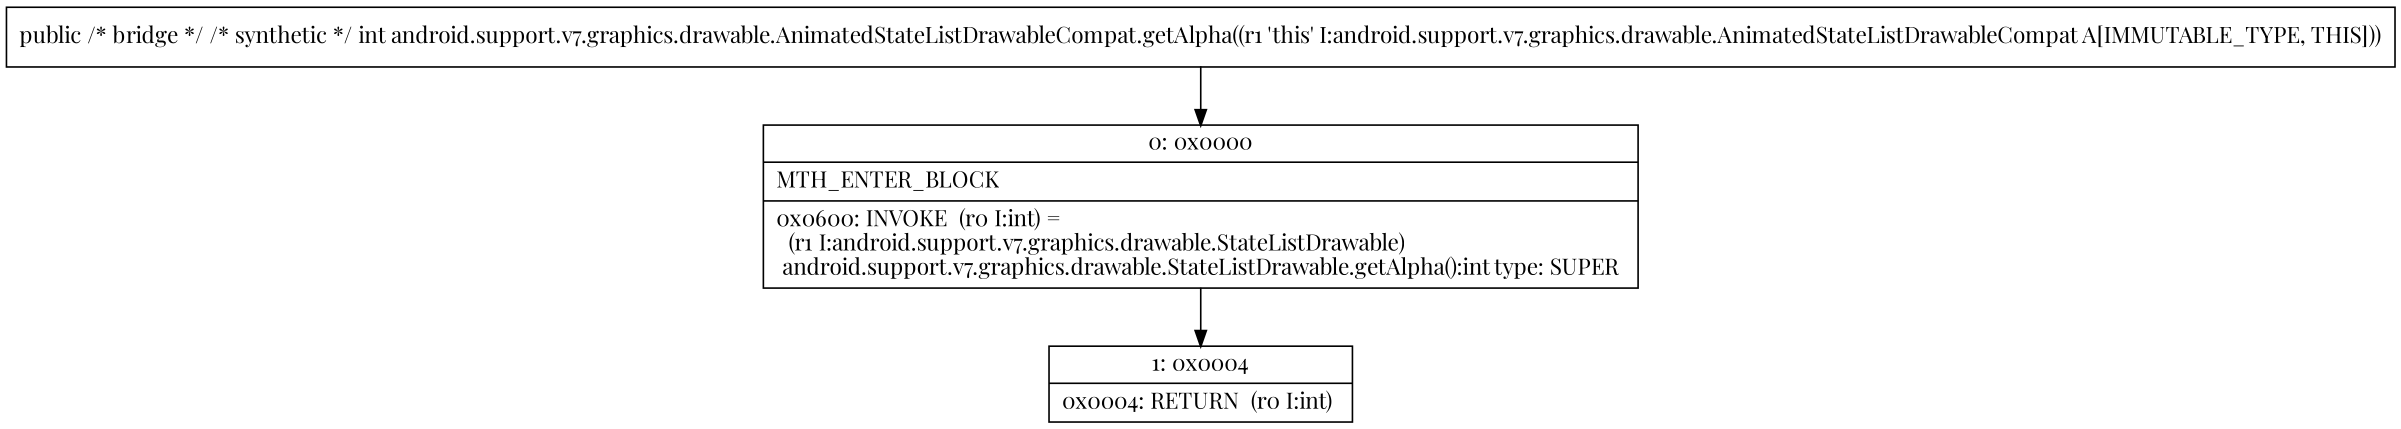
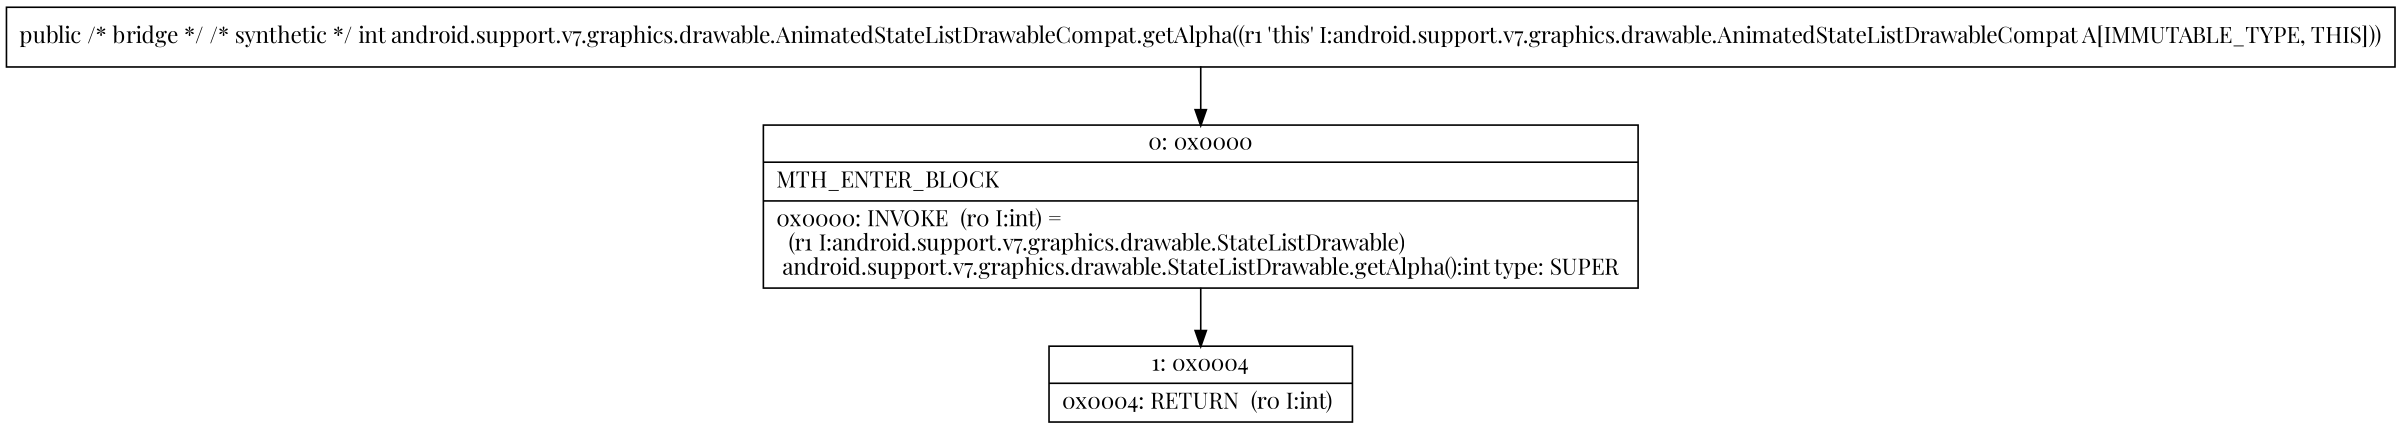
(922, 219) -> (922, 219)
